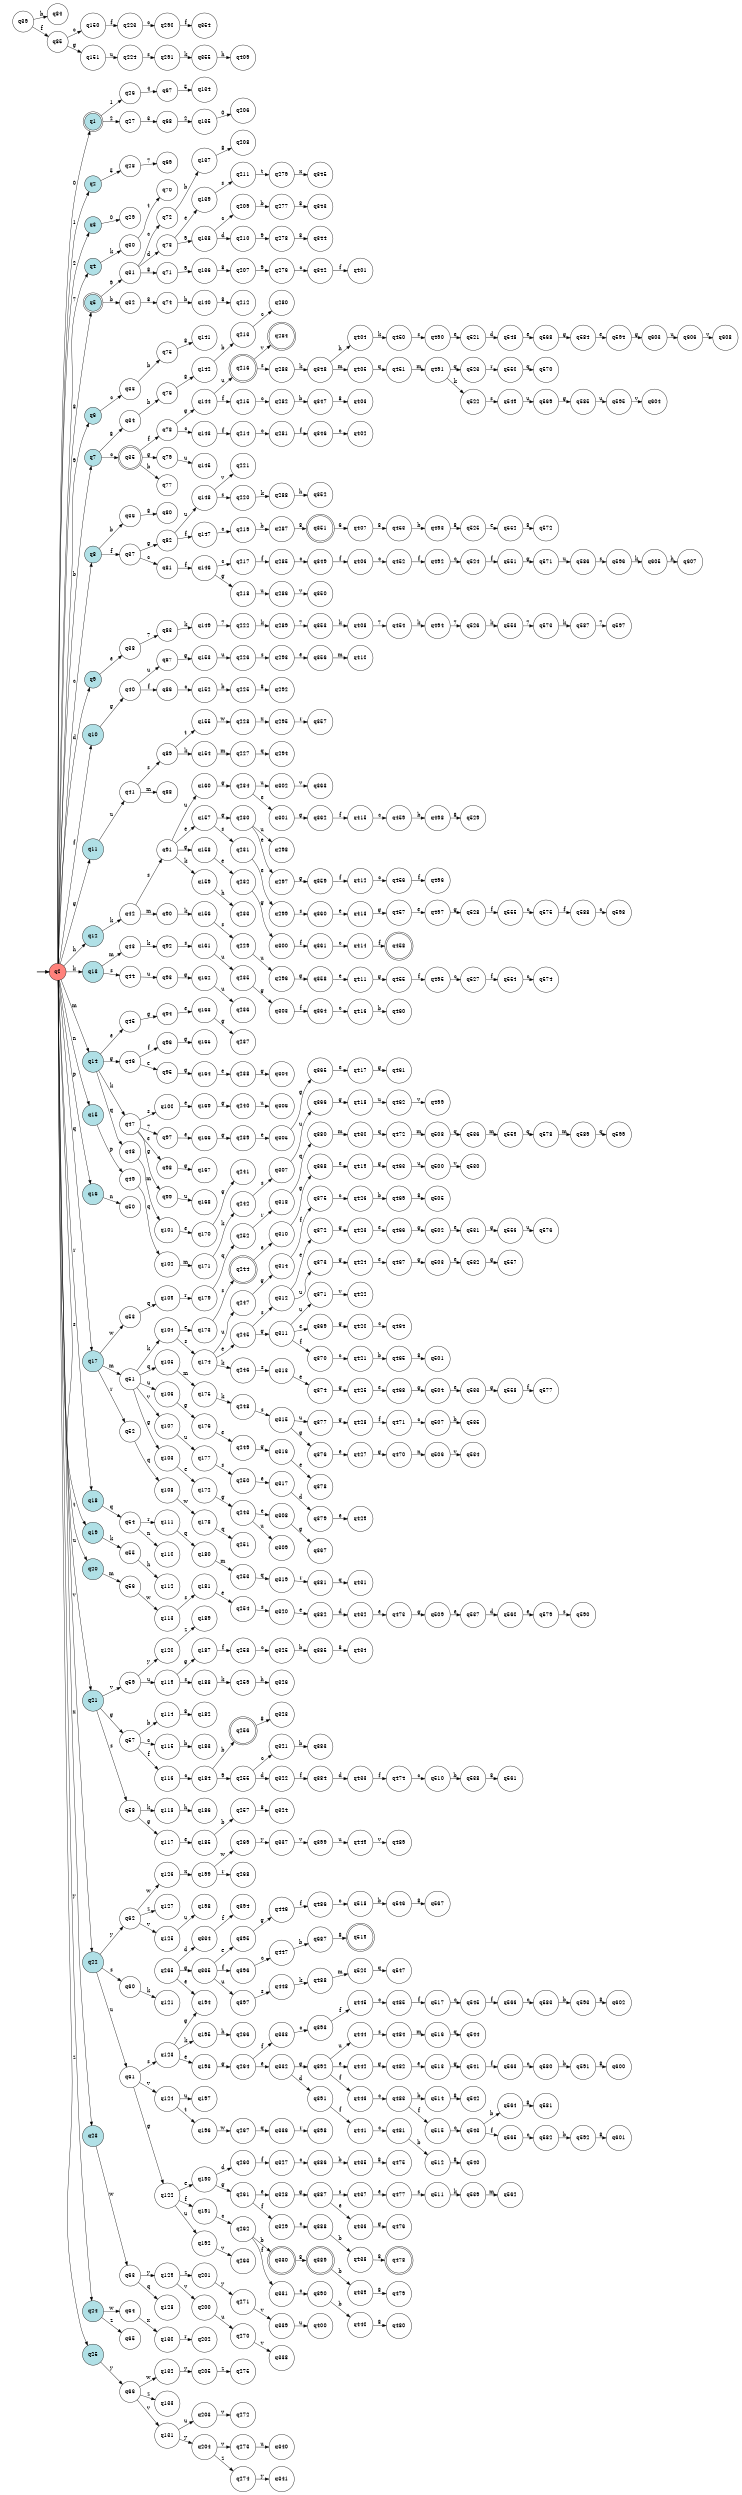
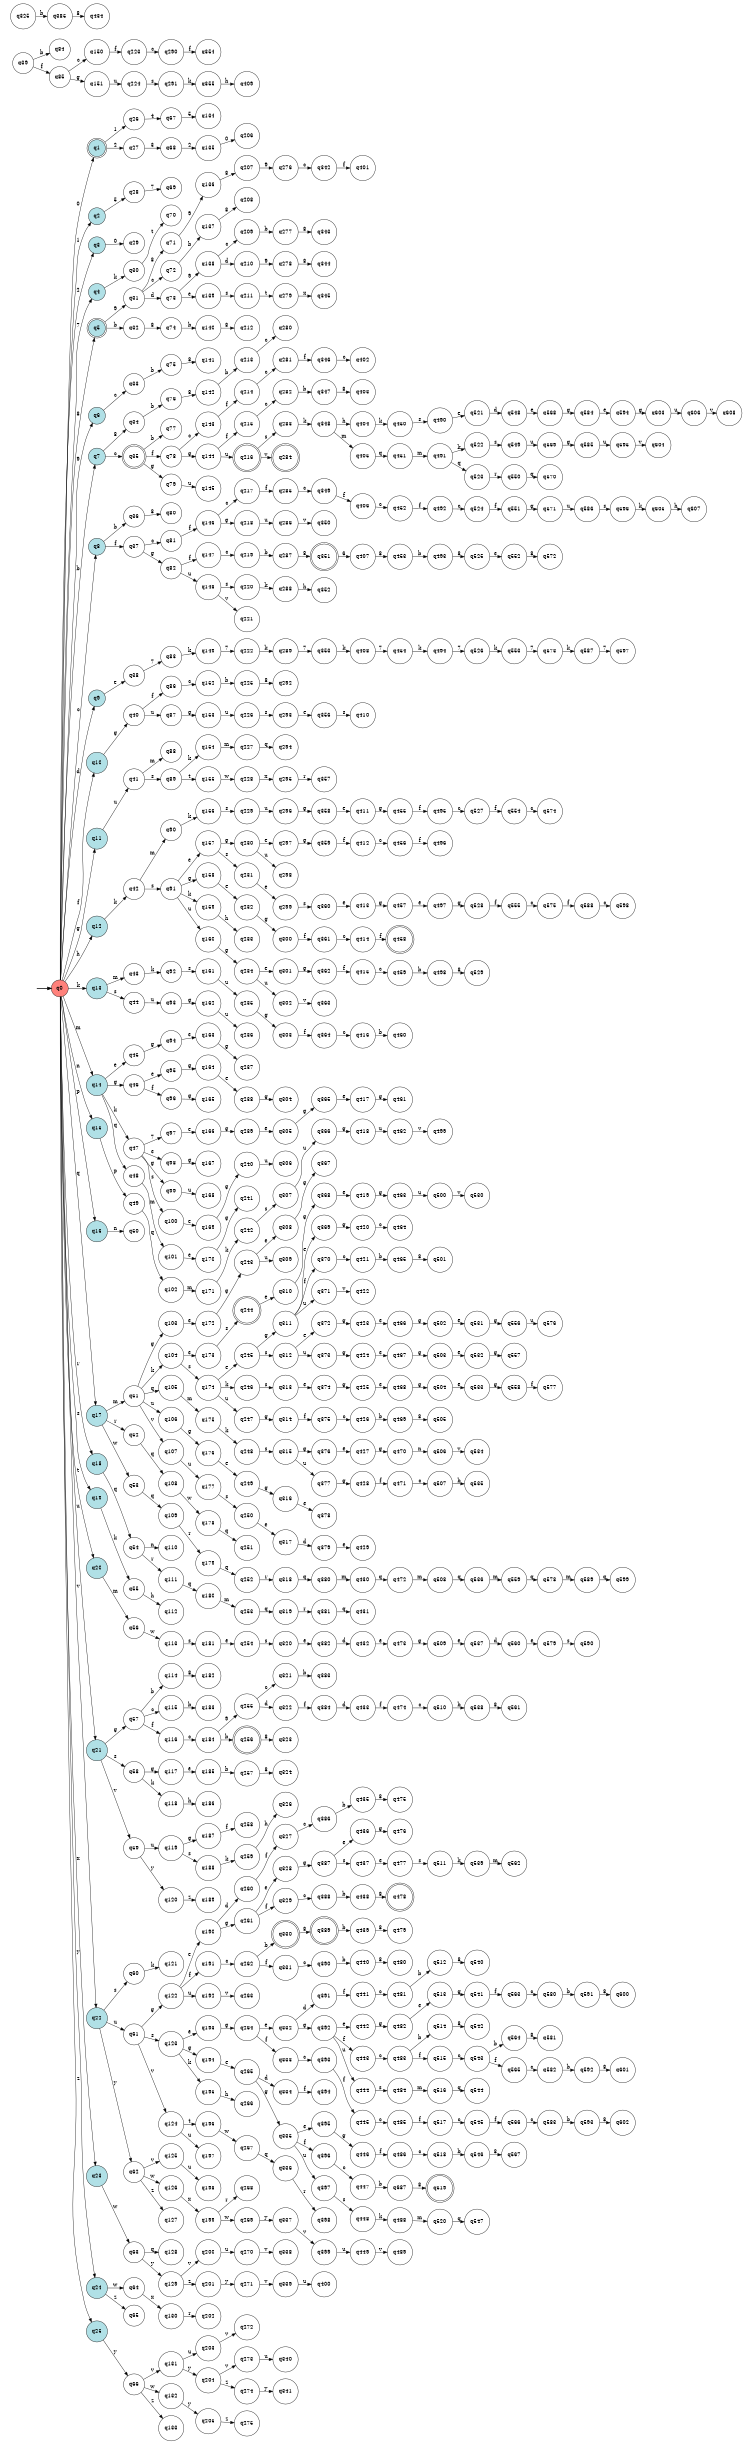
(340, 655) -> (344, 713)
(260, 1651) -> none
(185, 1986) -> (226, 2065)
